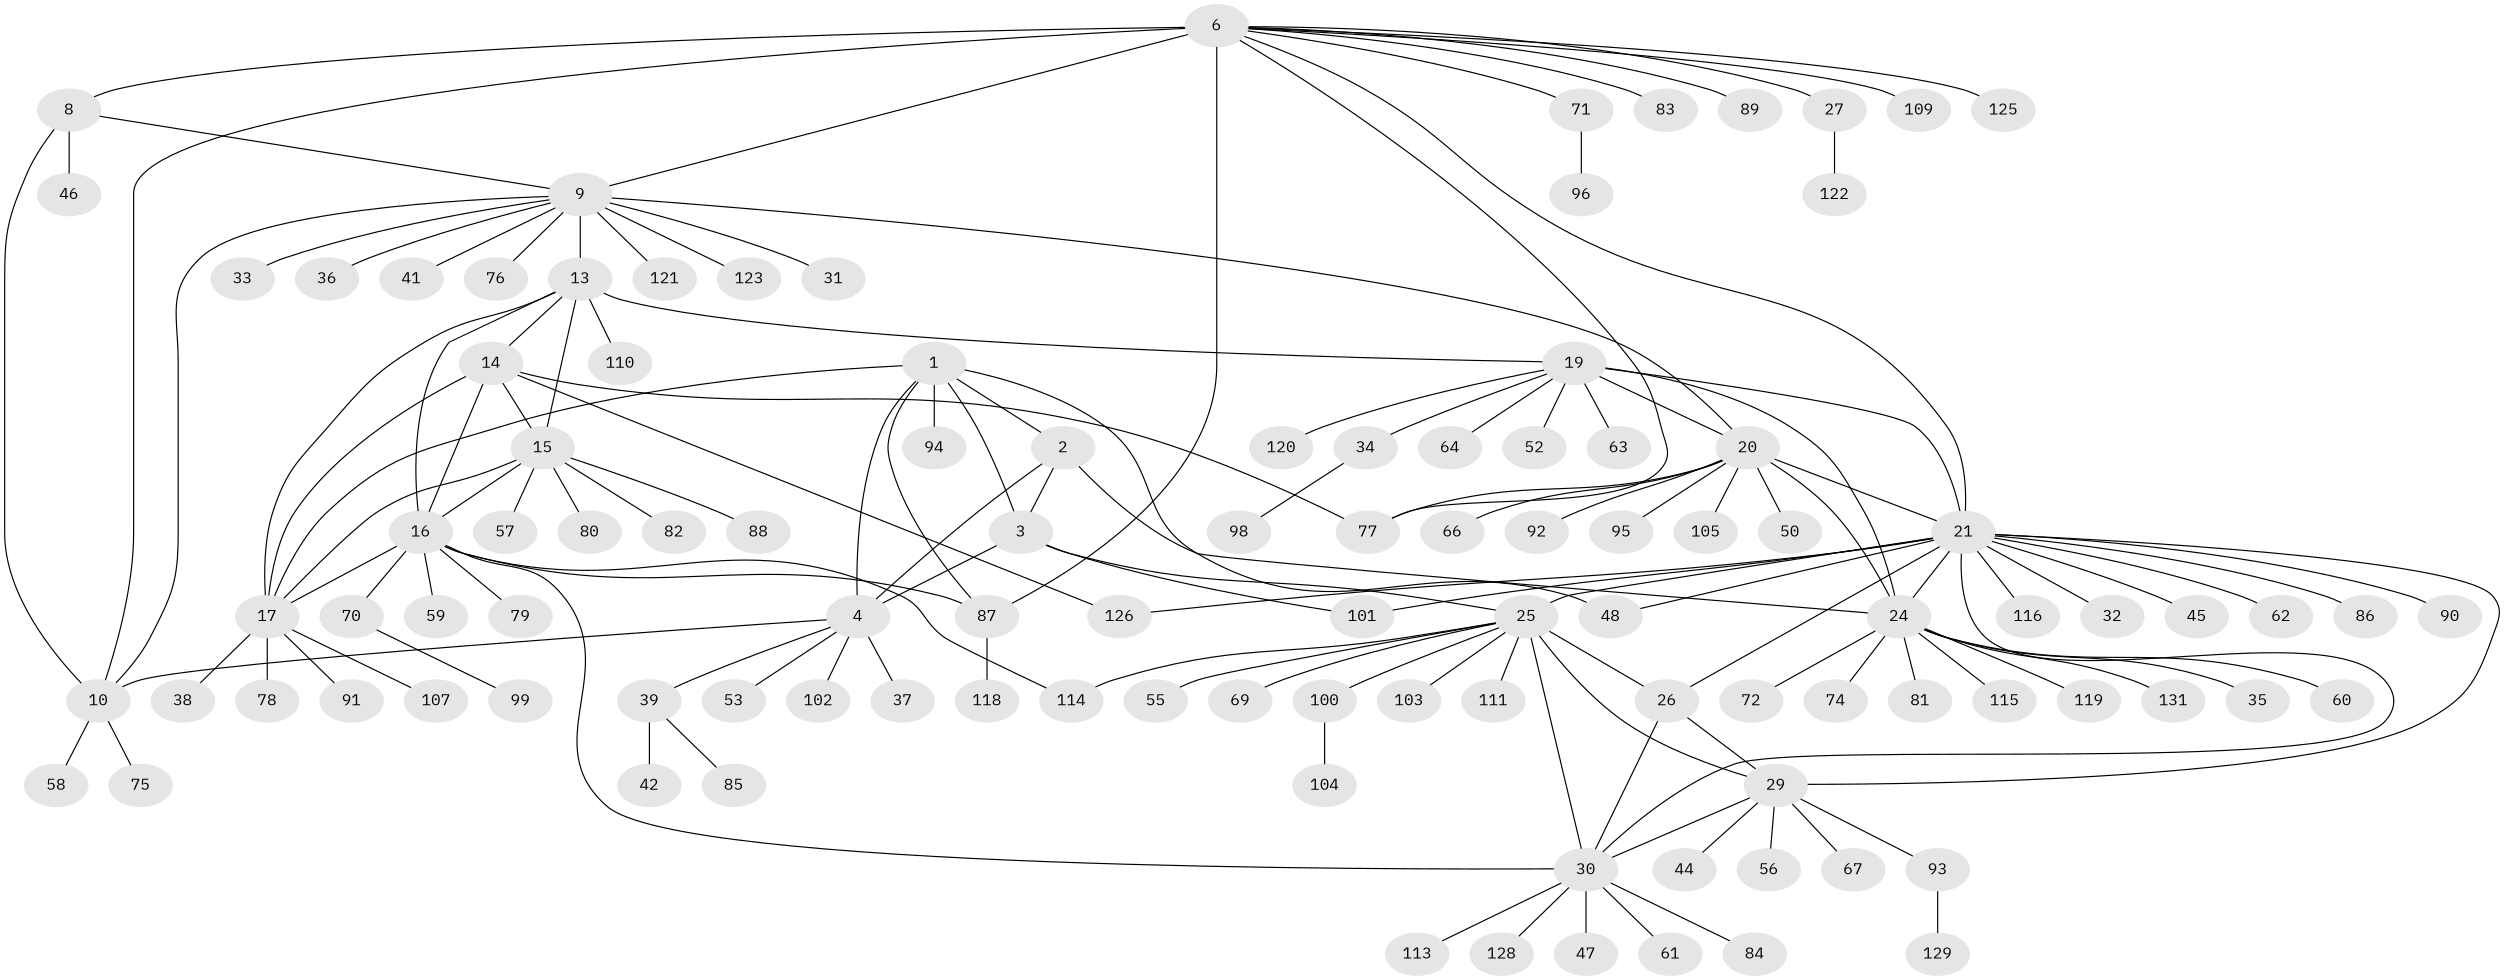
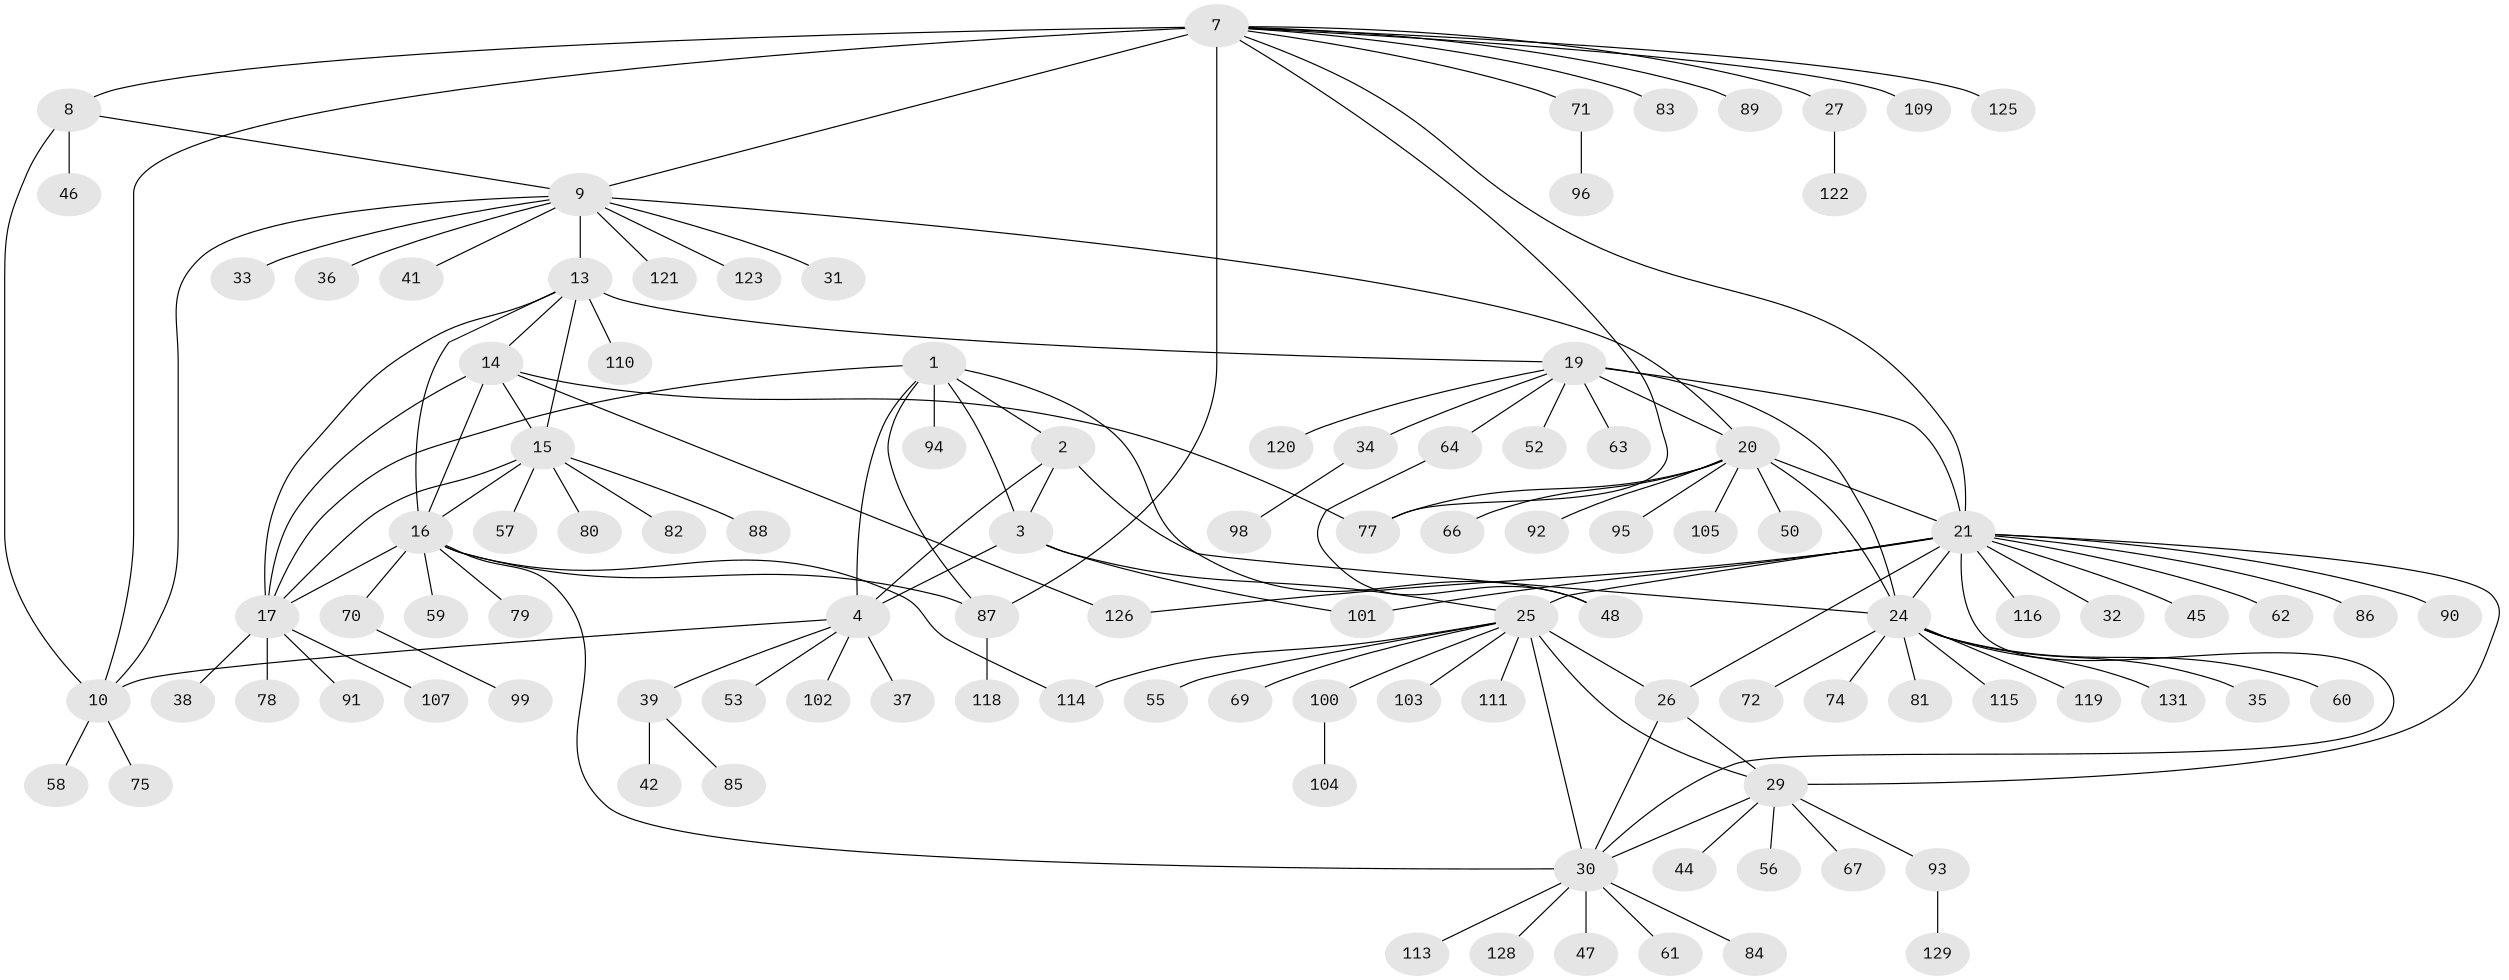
(1217, 26) -> (1217, 26)
(496, 279) -> none
(1787, 574) -> (1354, 579)
